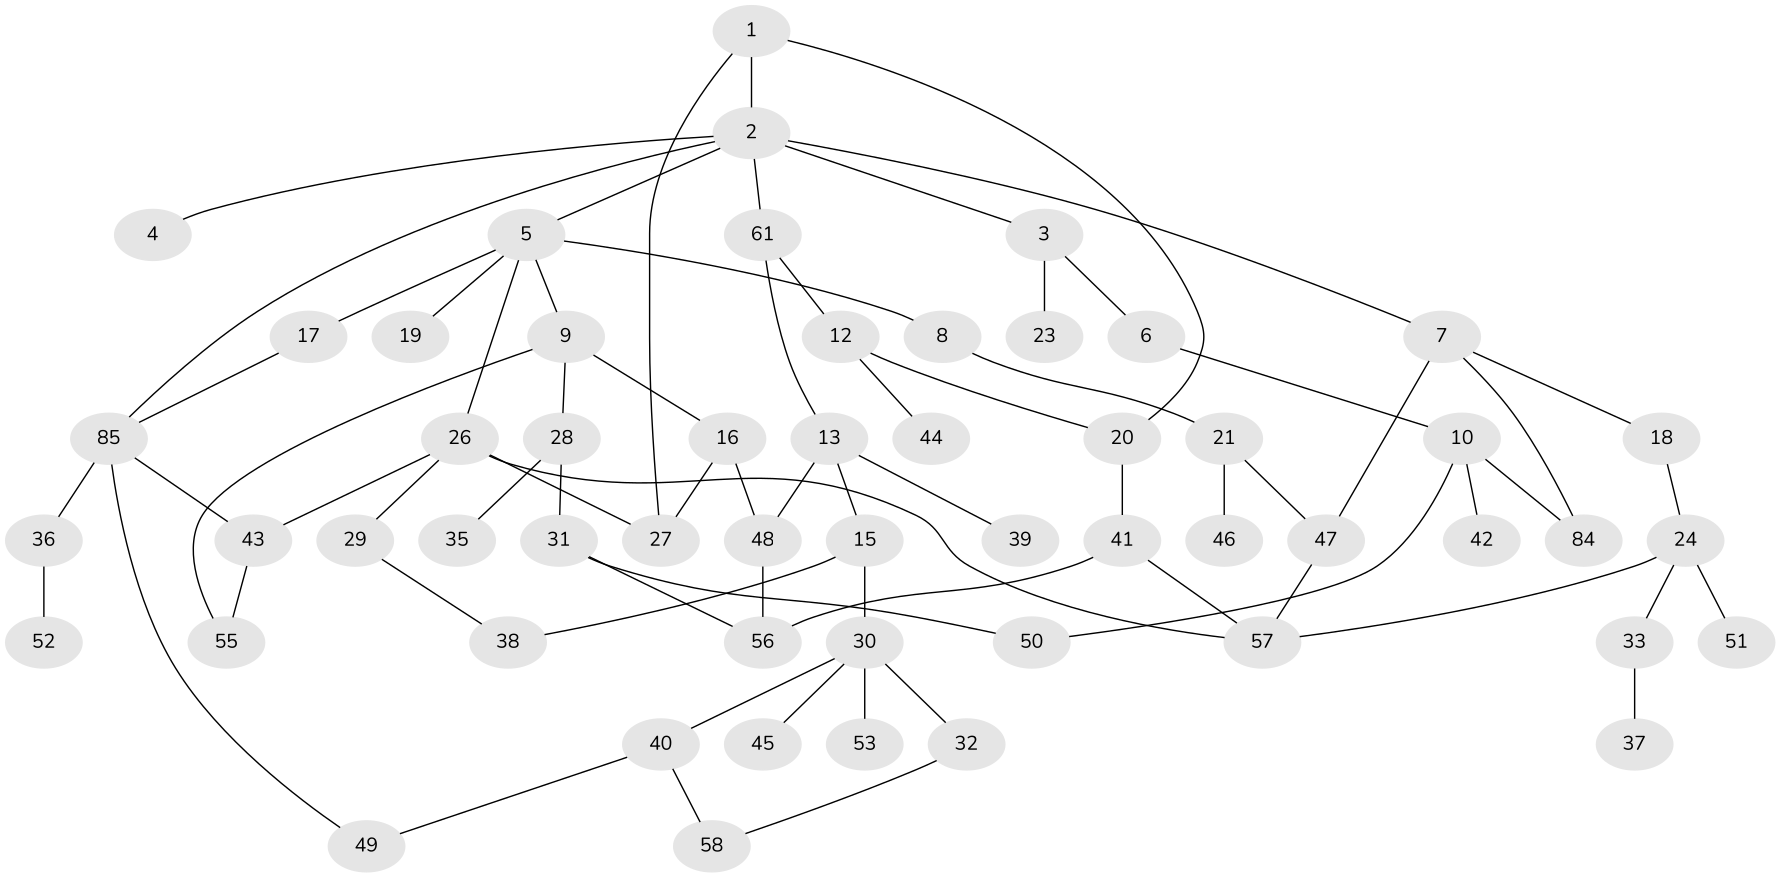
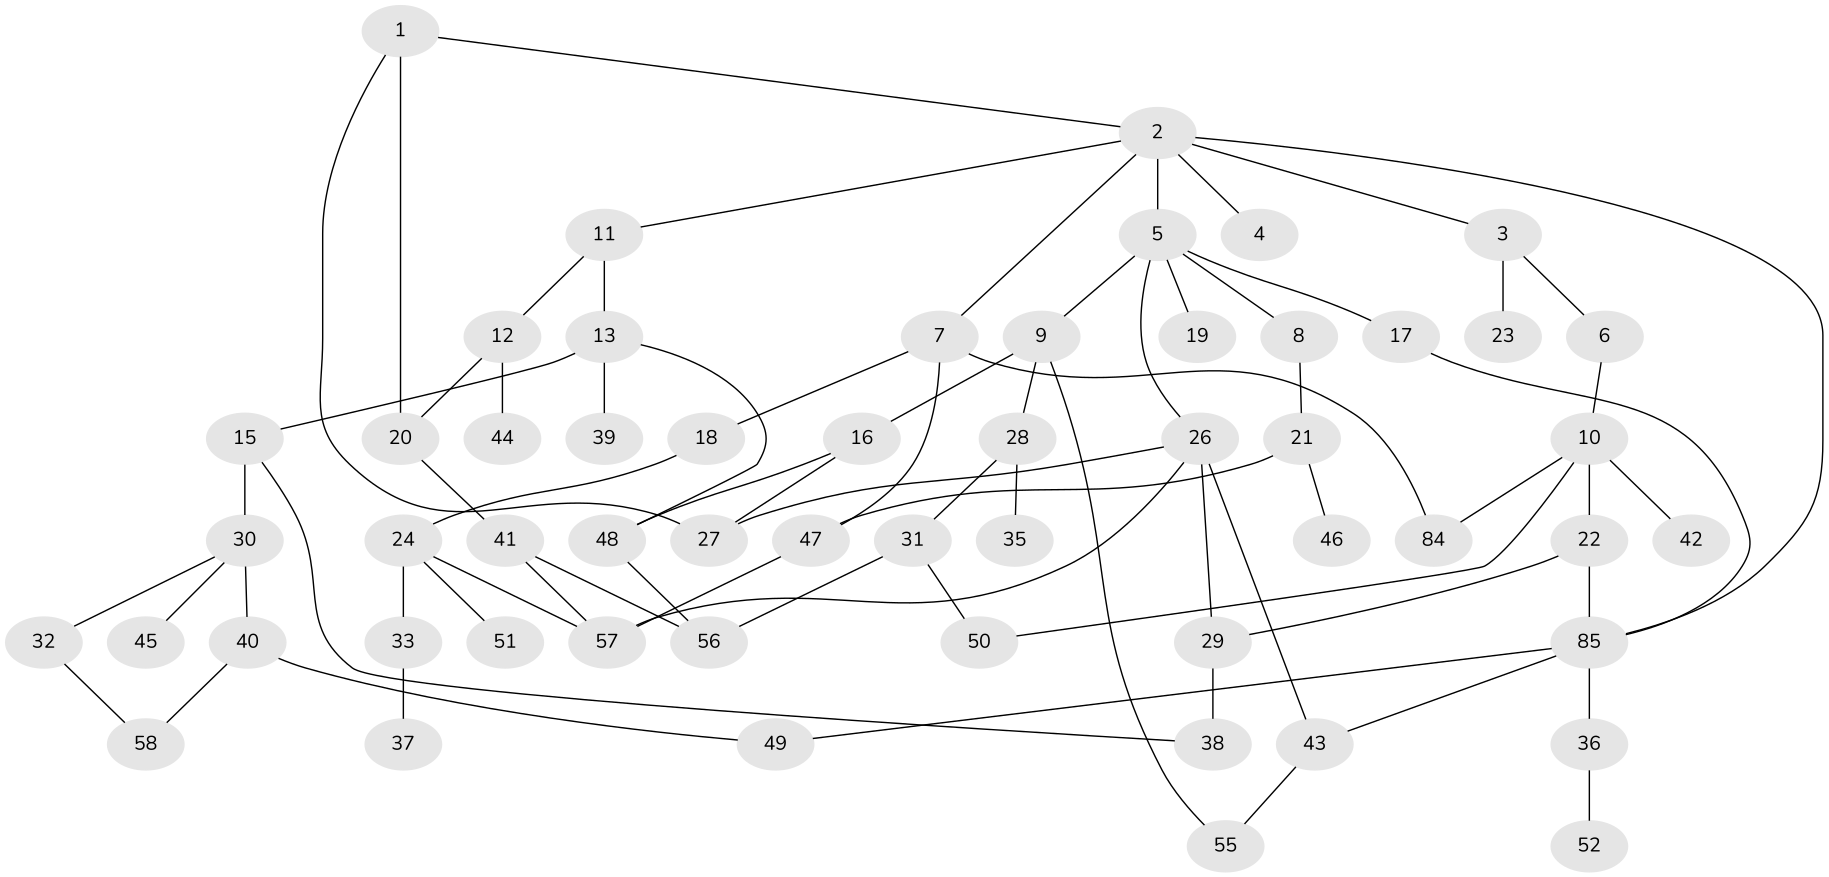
(763, 235) -> (604, 235)
none -> (1589, 541)
(865, 744) -> none
